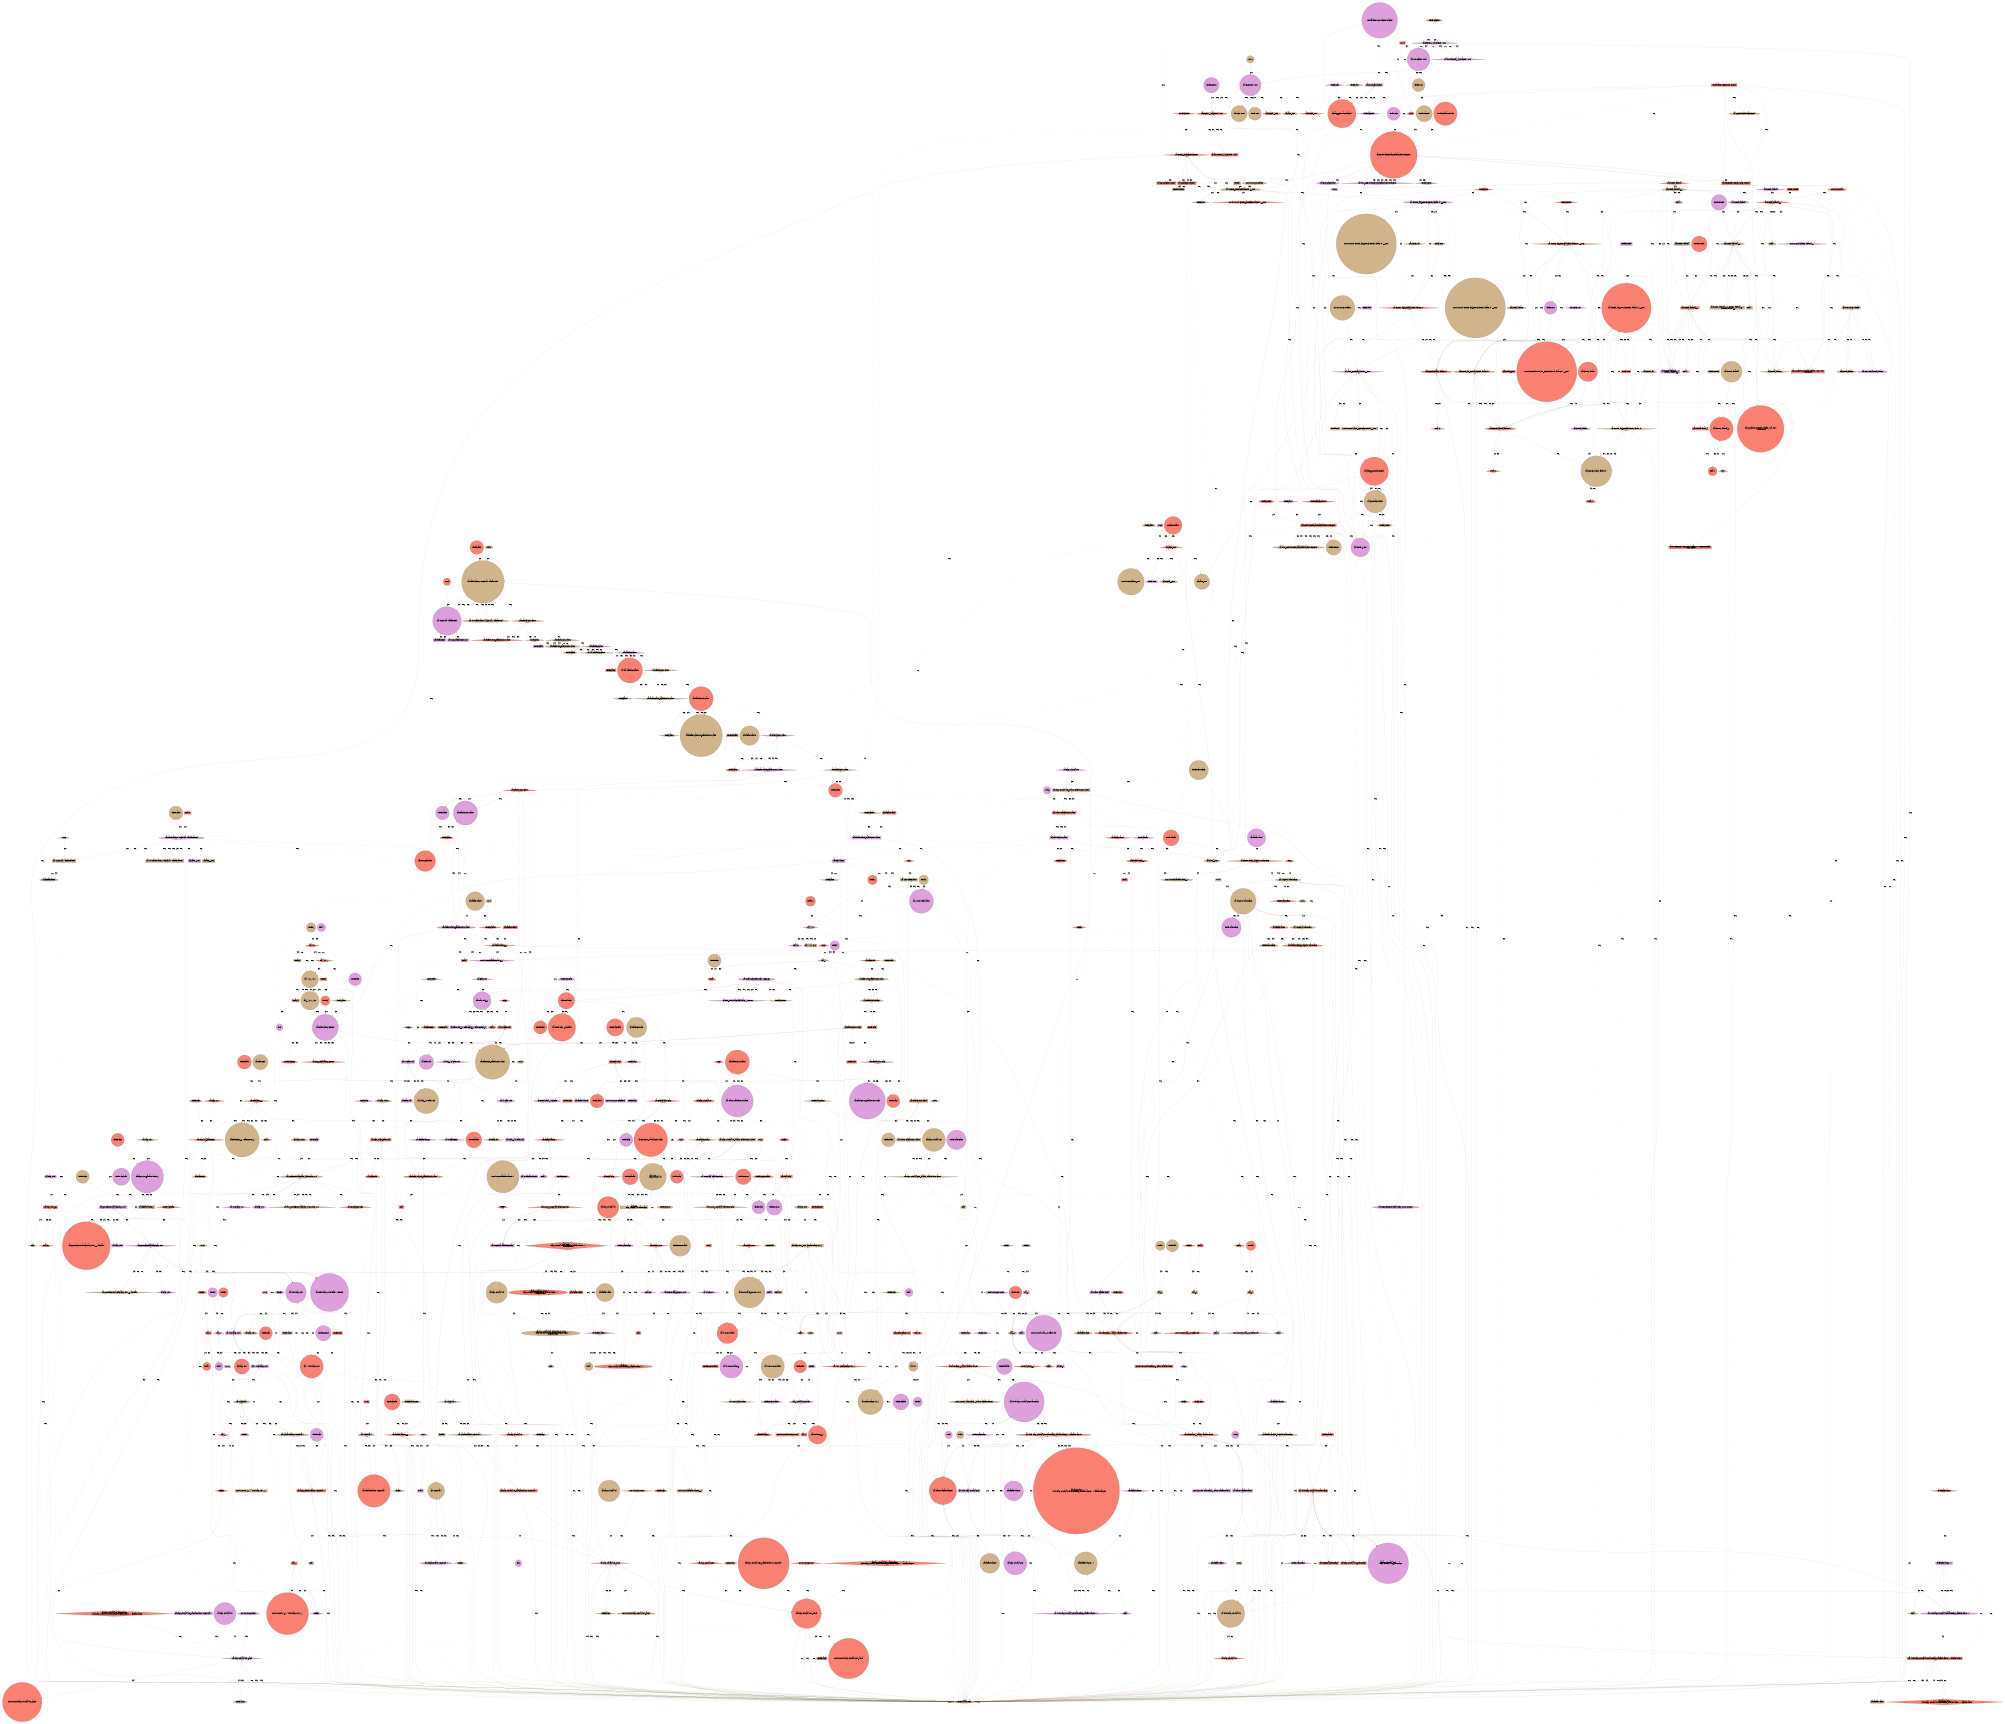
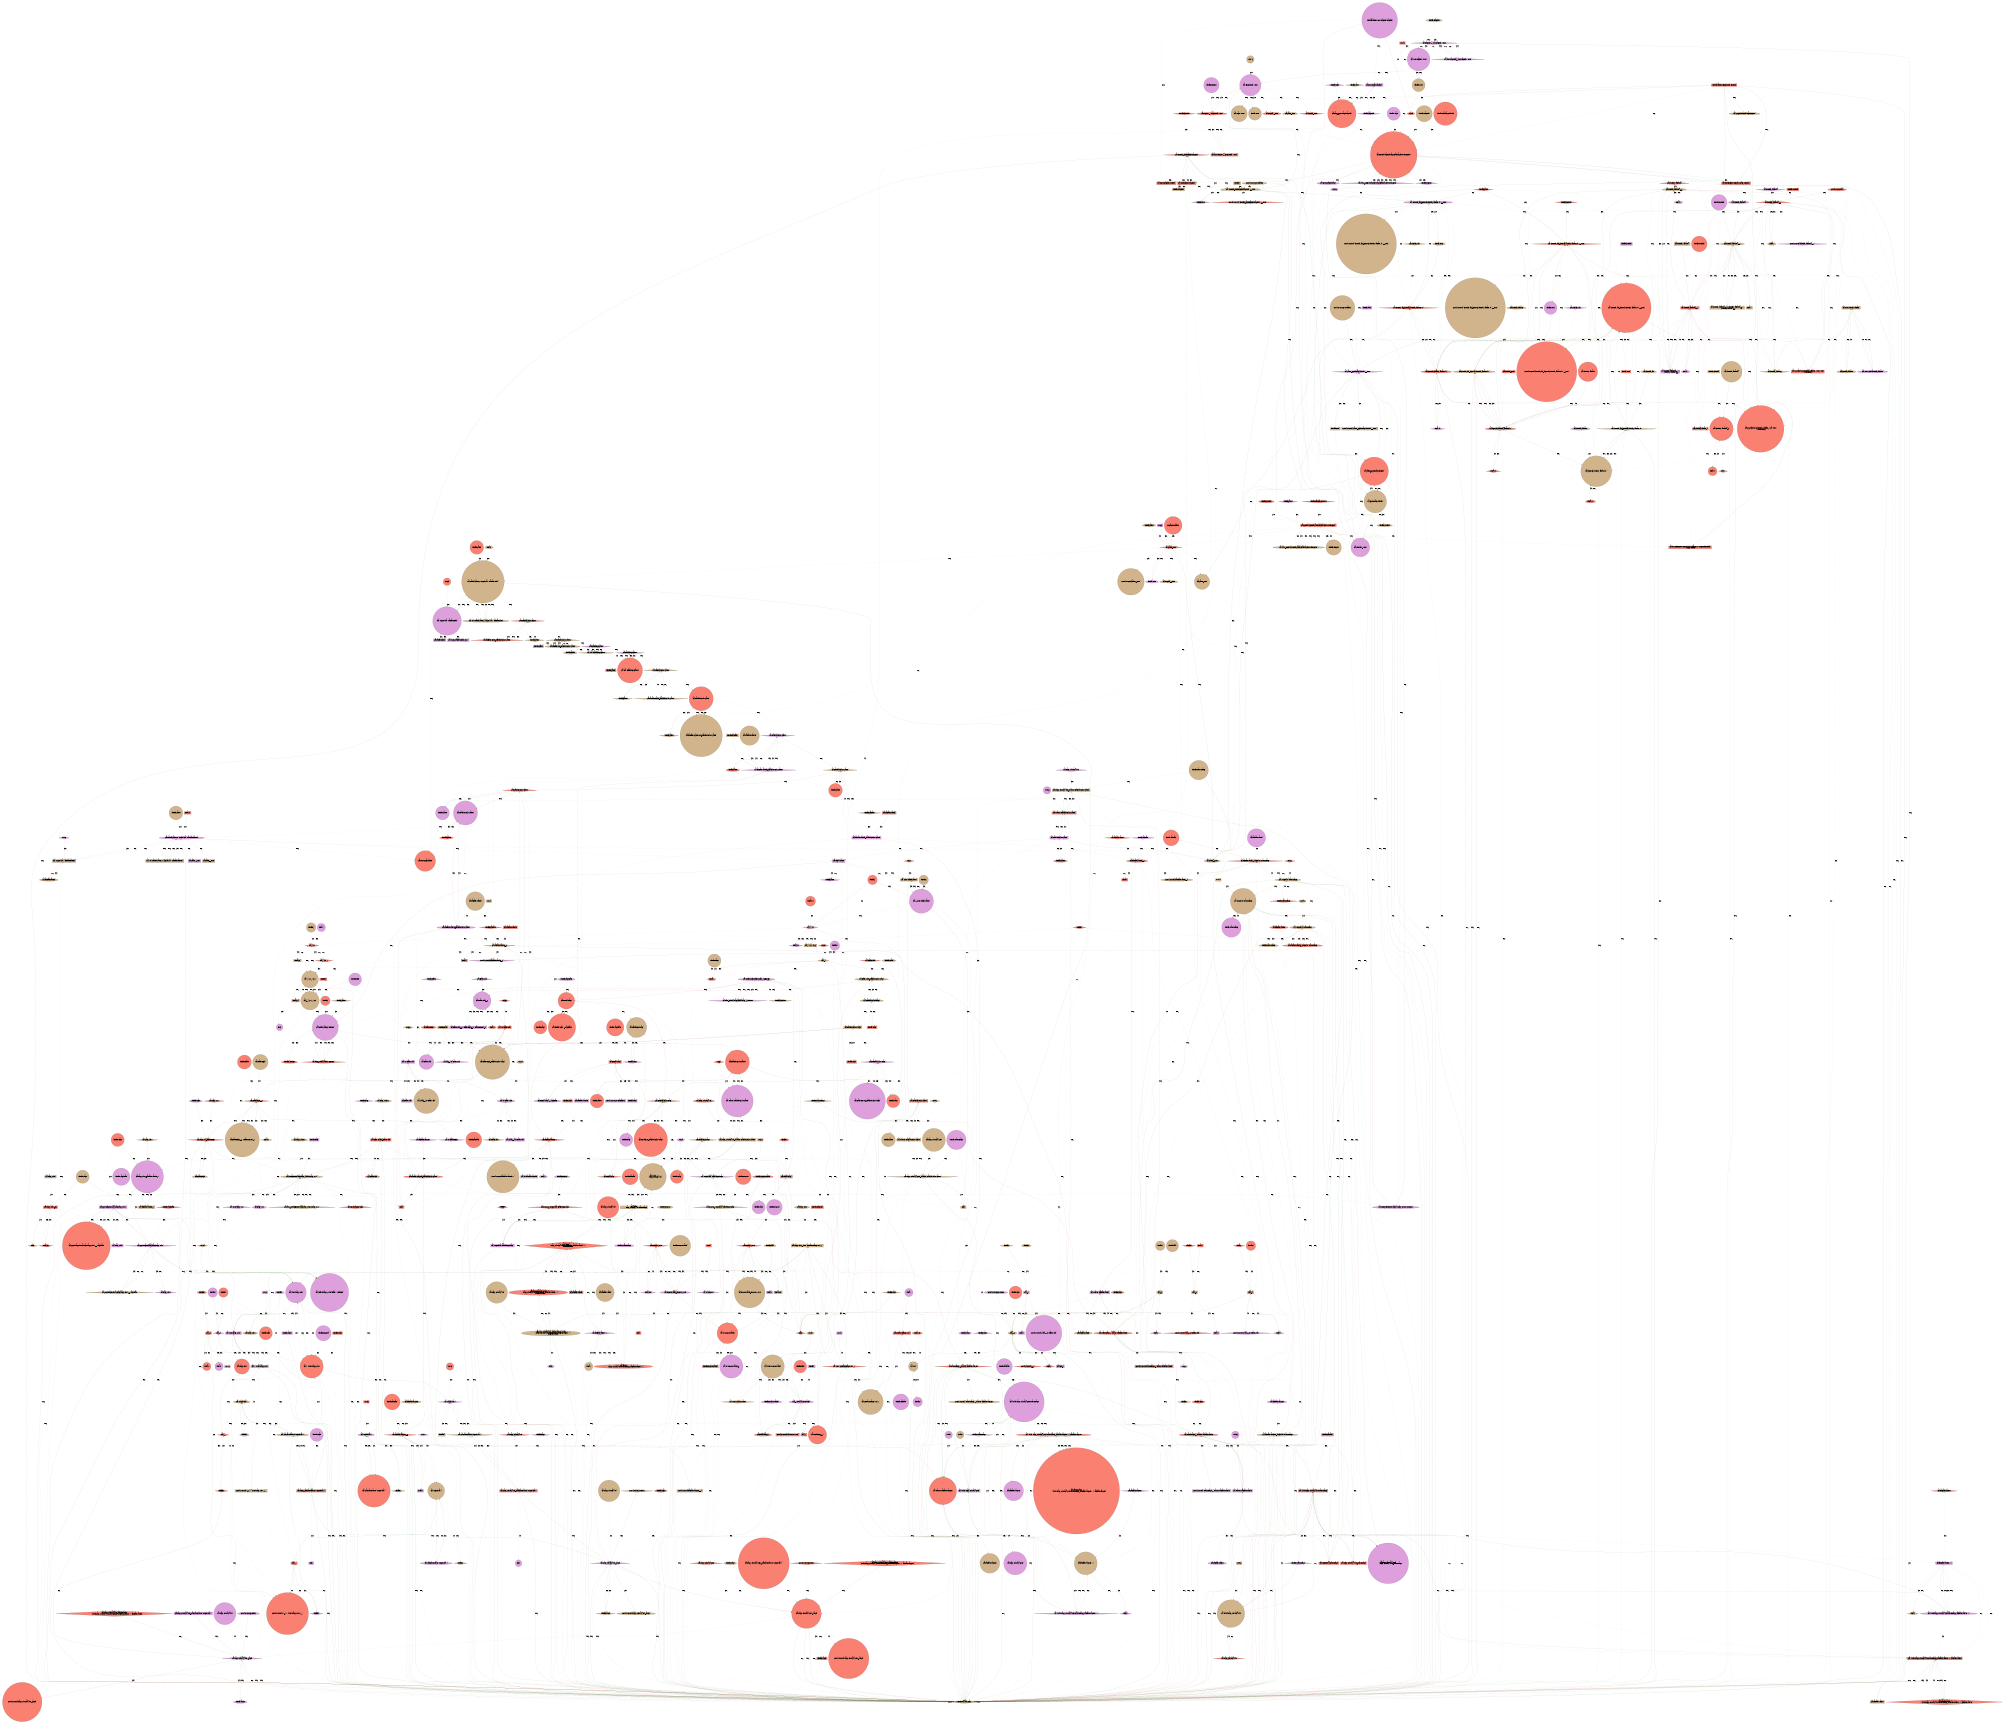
none -> (450, 1366)
